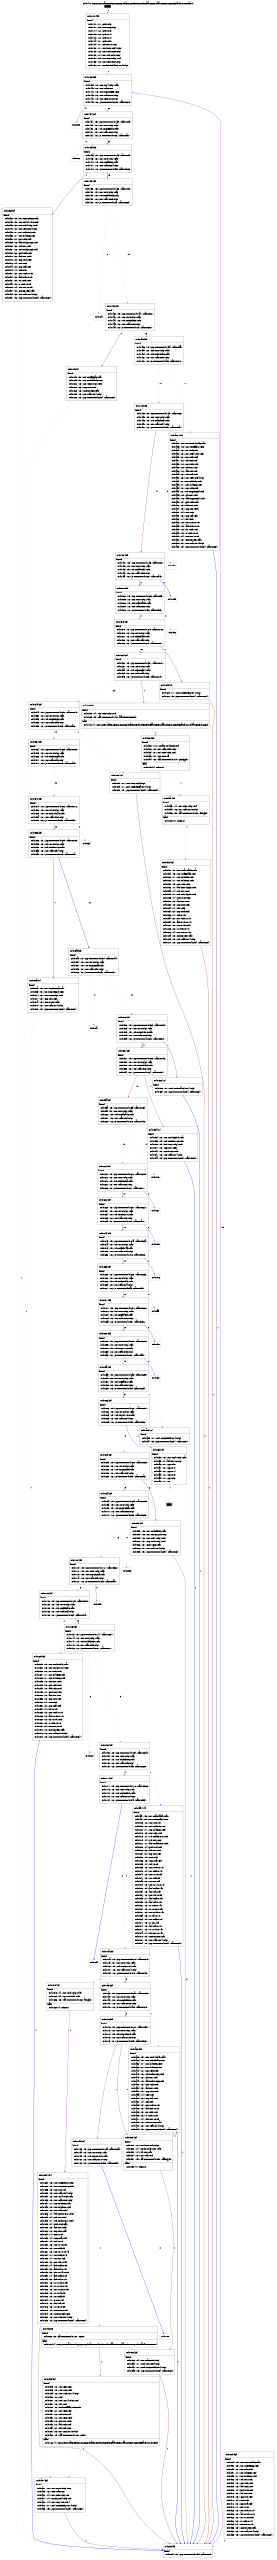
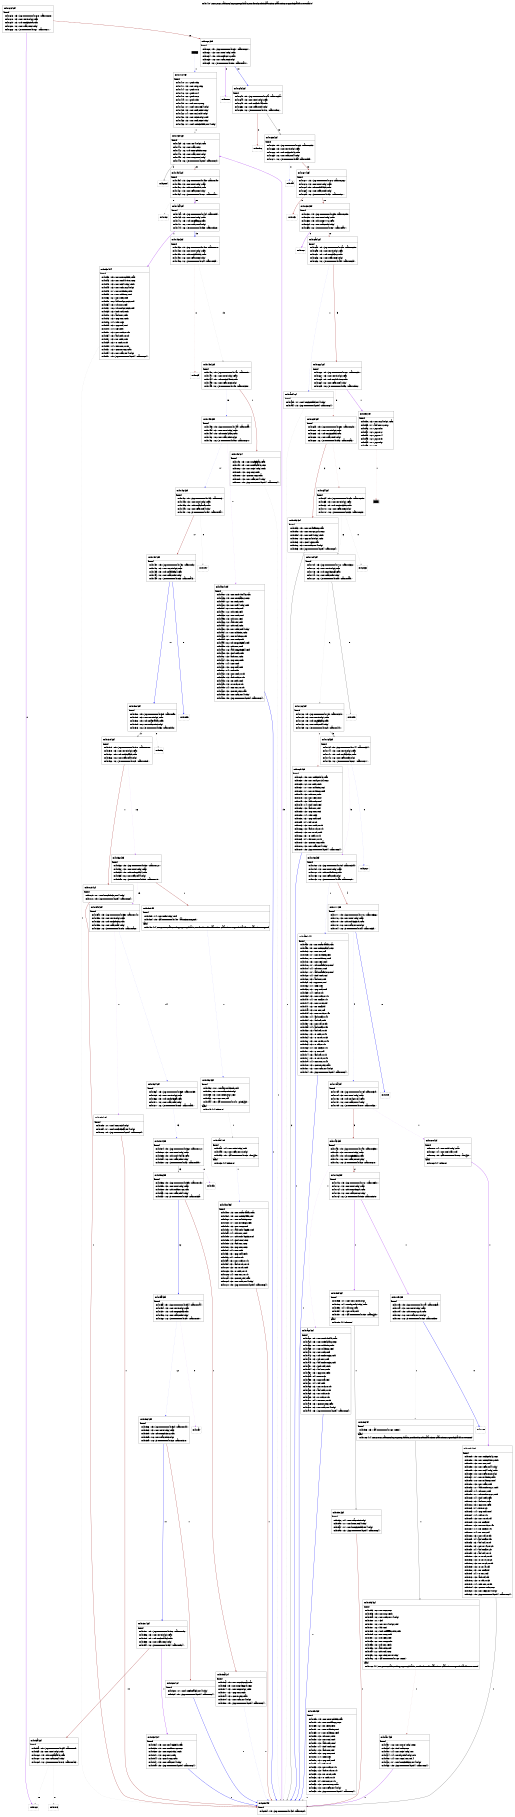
(123, 1144) -> (42, 1784)
(30, 1745) -> (254, 1754)
